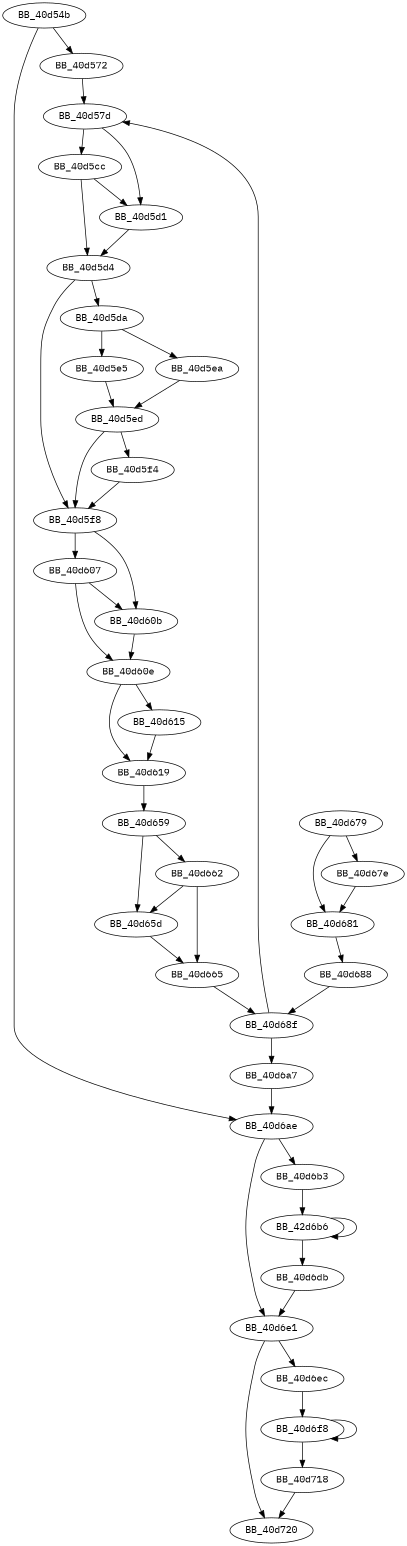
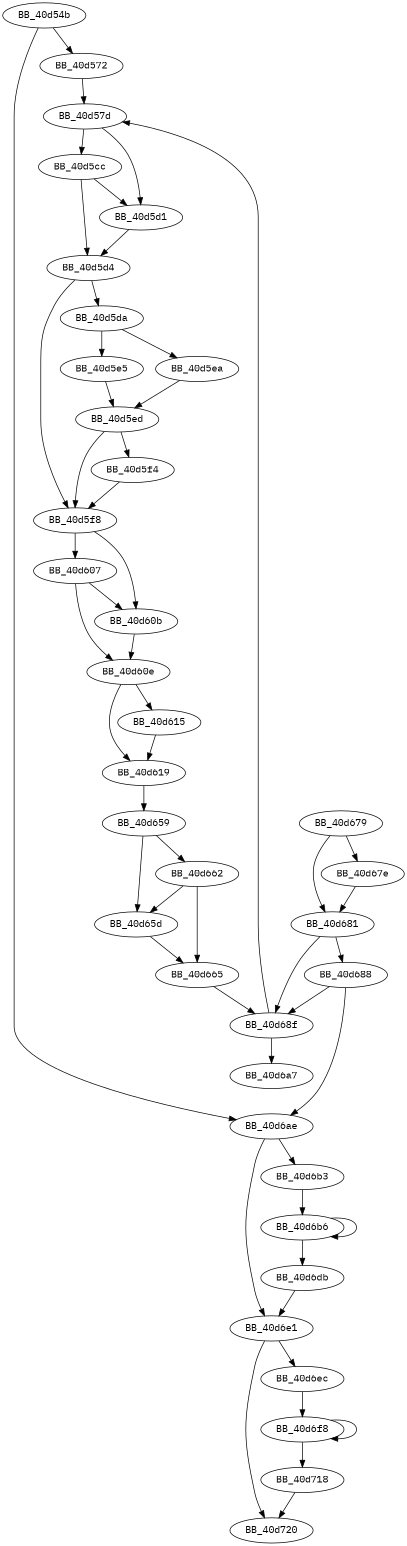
none -> (294, 969)
(272, 1098) -> (334, 1055)
(302, 1227) -> (302, 1227)
